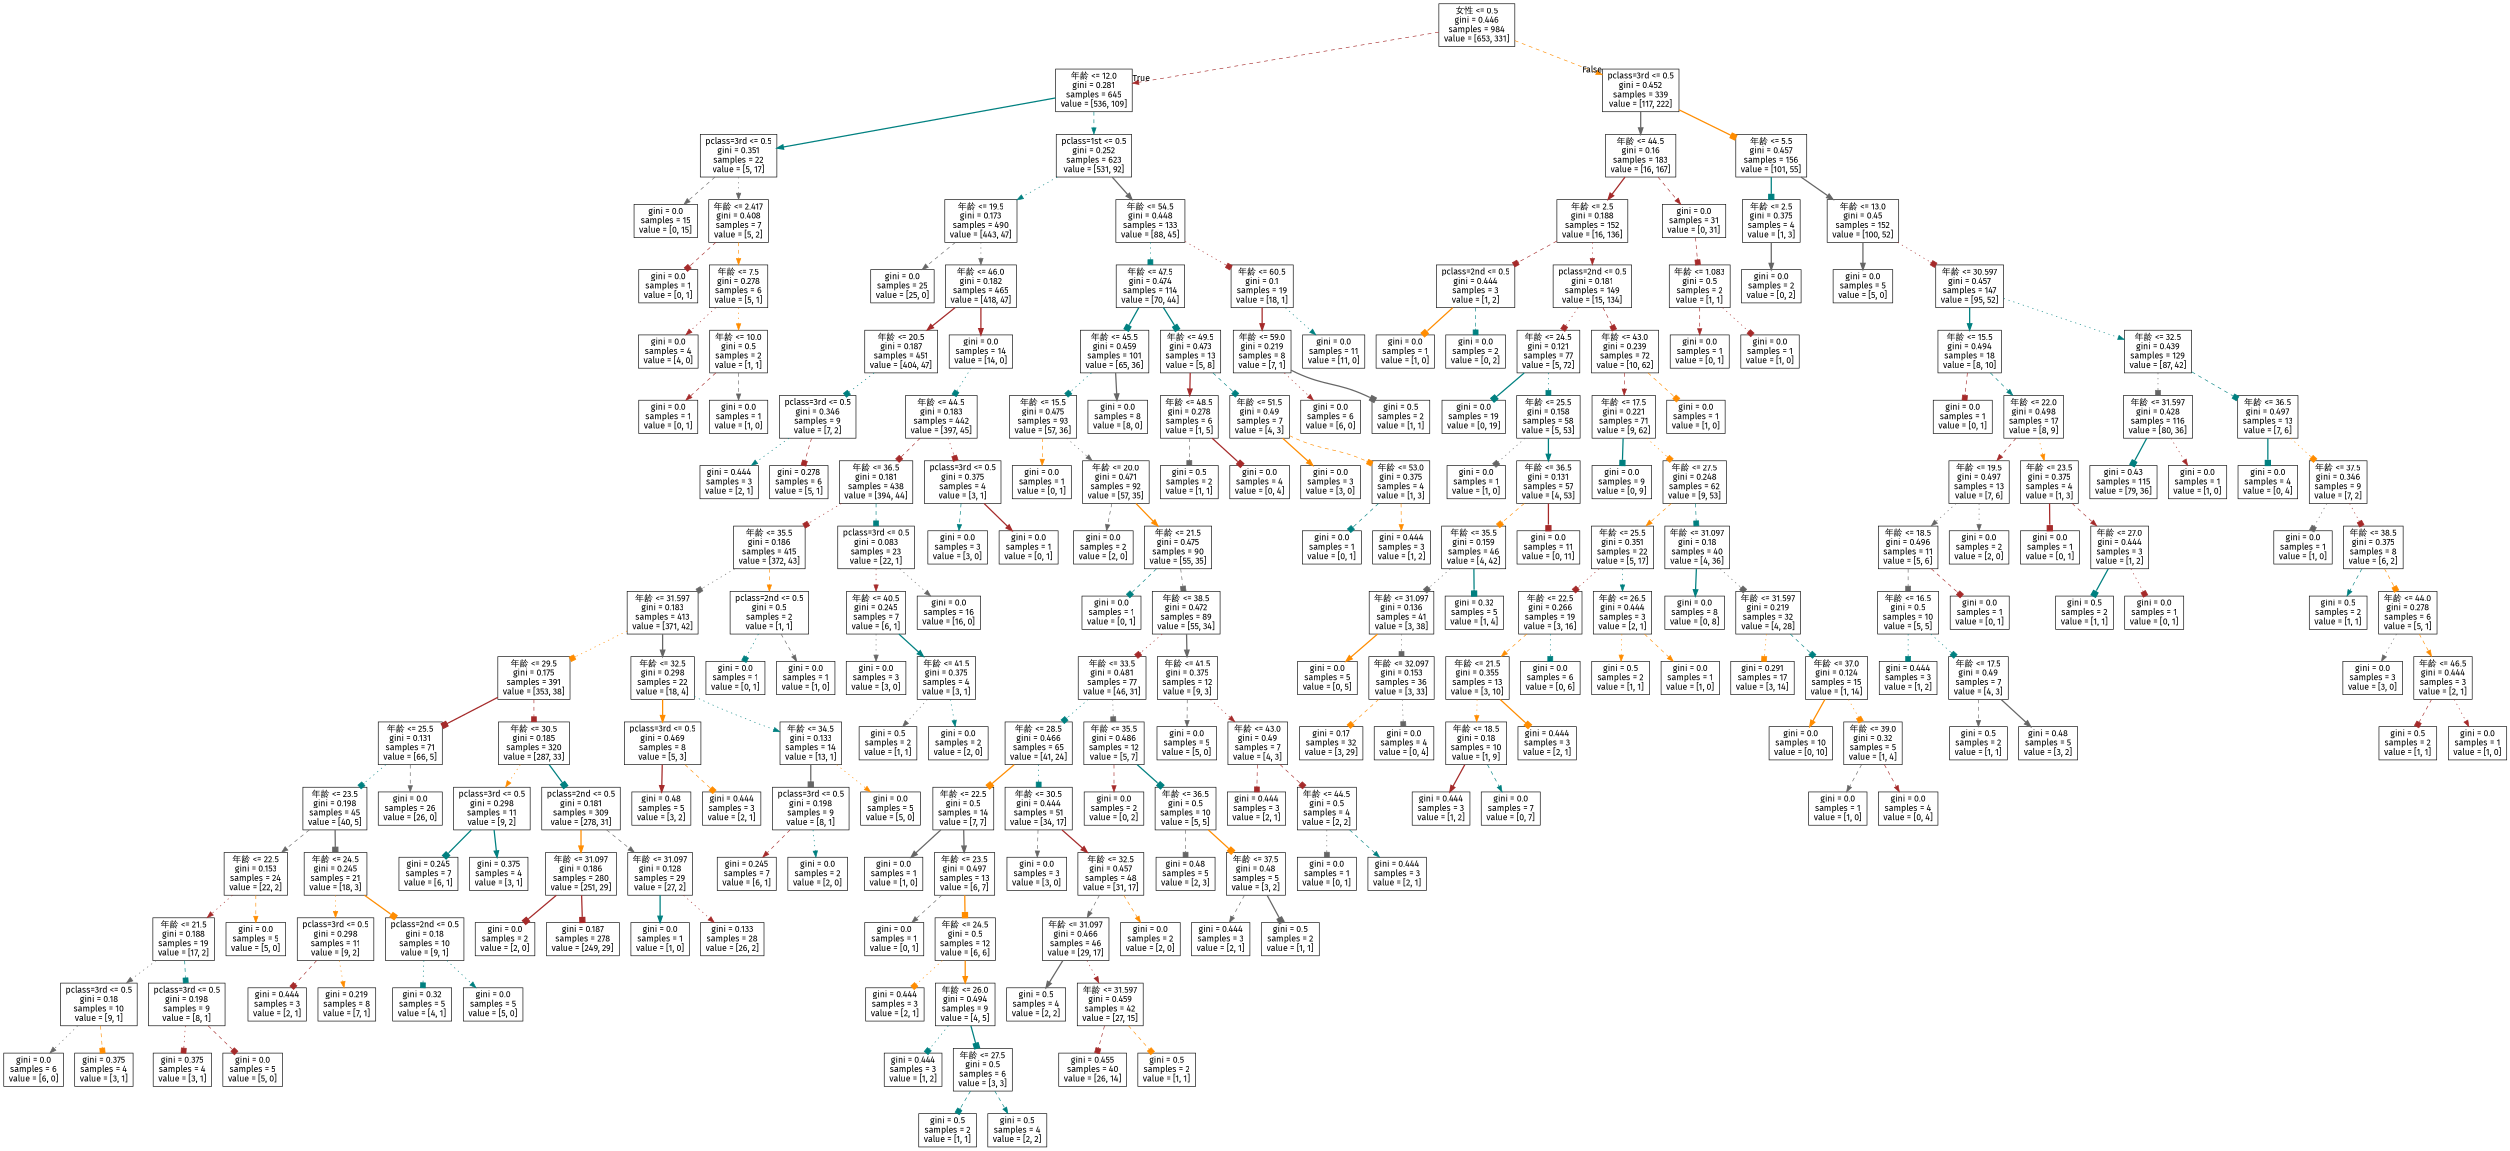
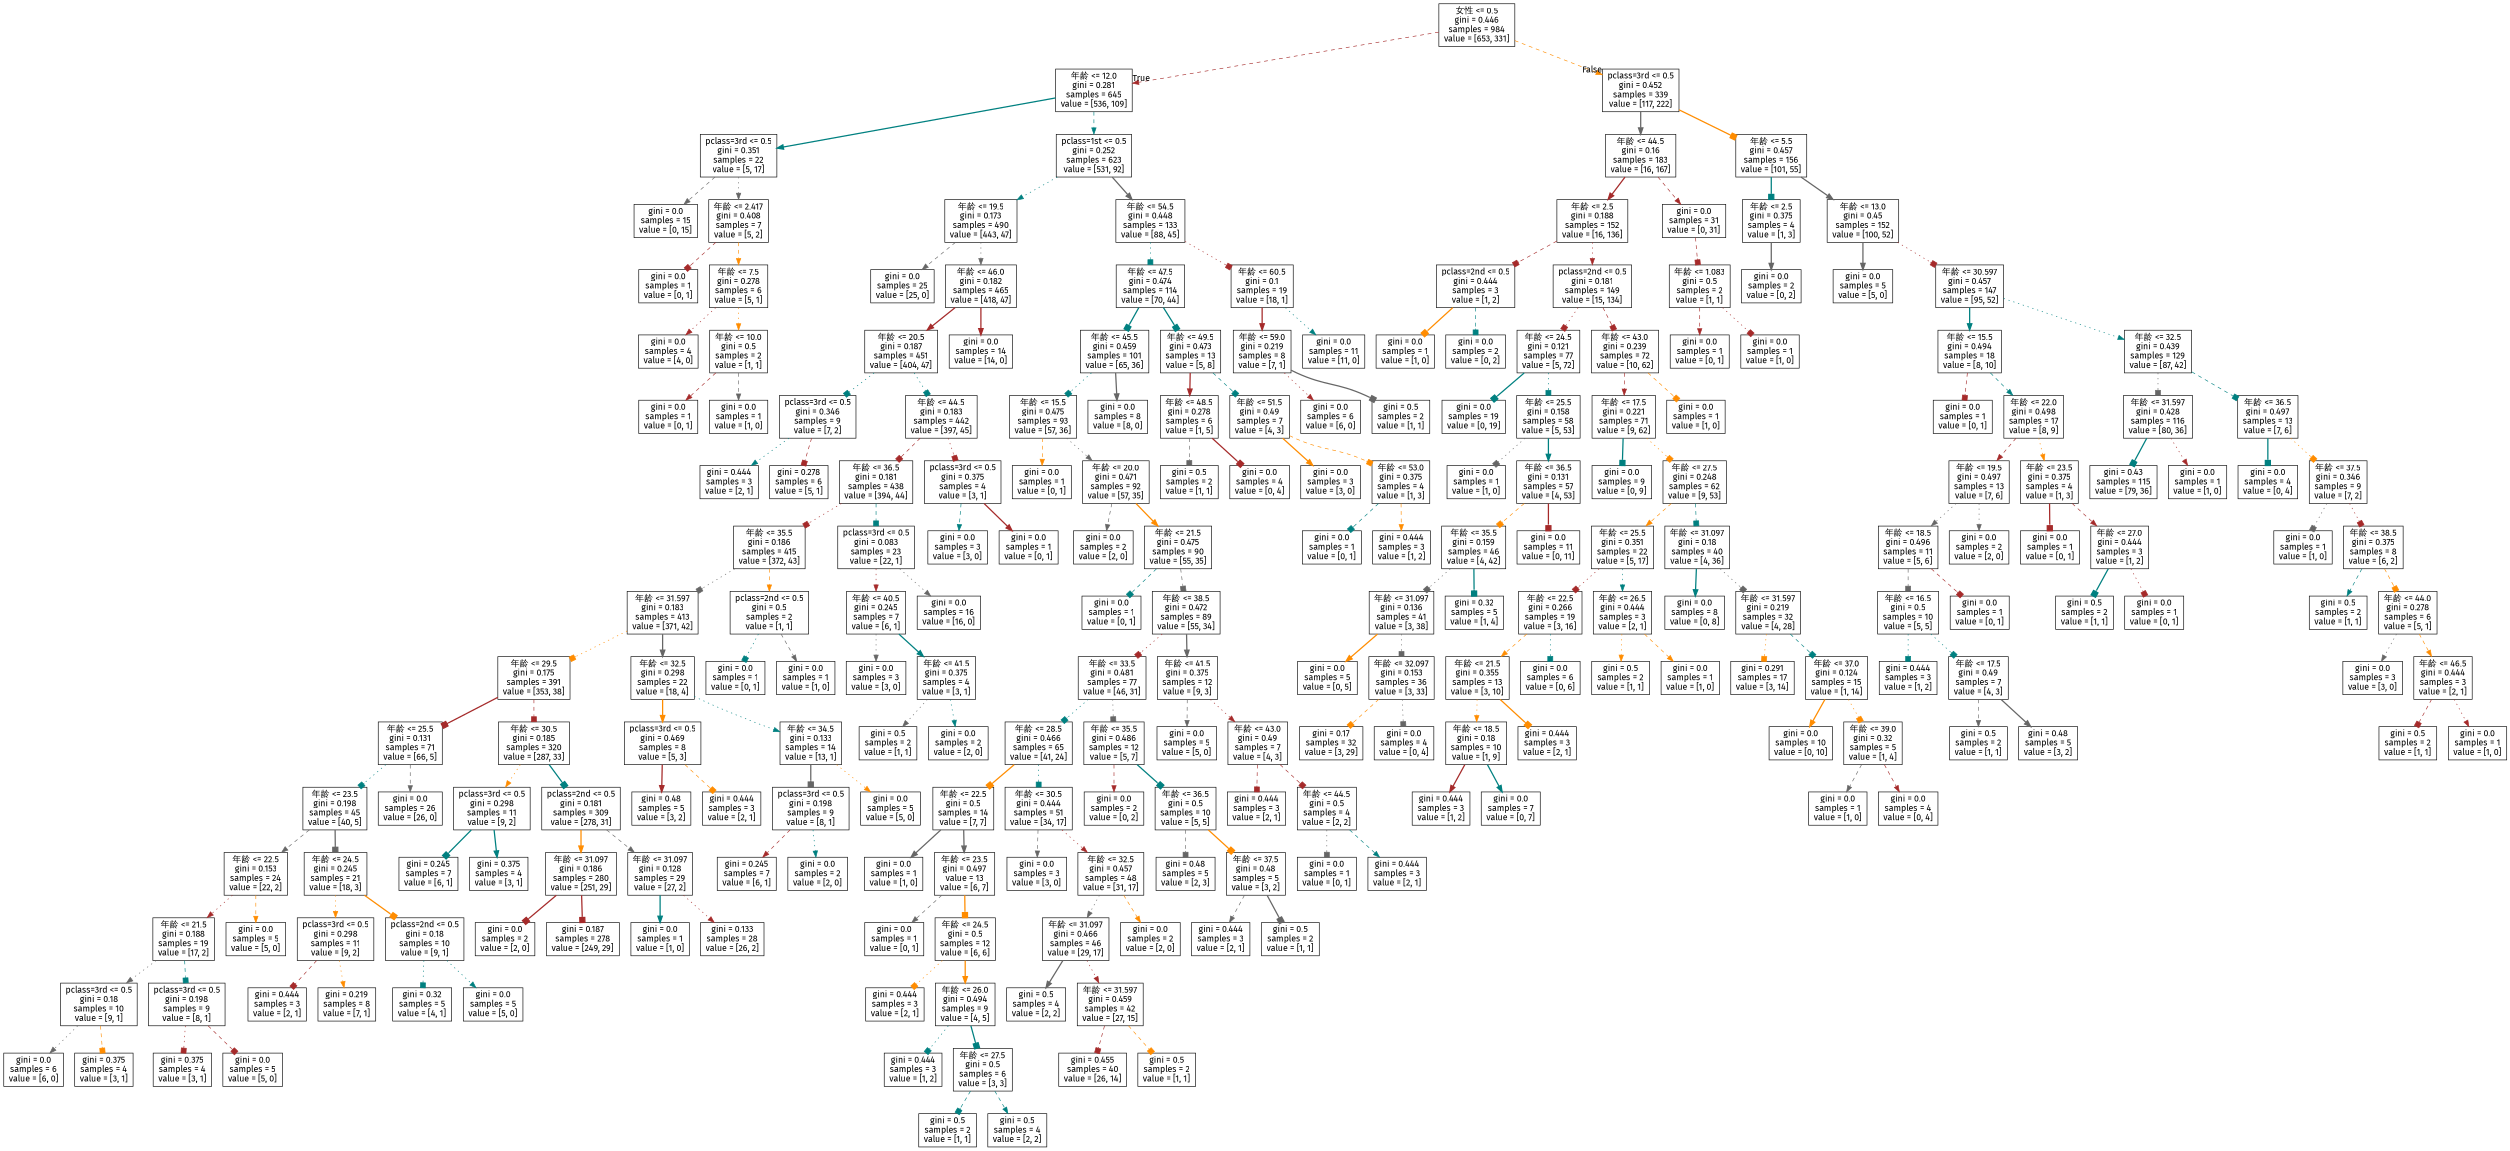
(964, 379) -> (920, 381)
(1493, 775) -> (1493, 775)
(1072, 839) -> (1072, 839)
(965, 874) -> (965, 874)
(1095, 904) -> (1095, 904)
